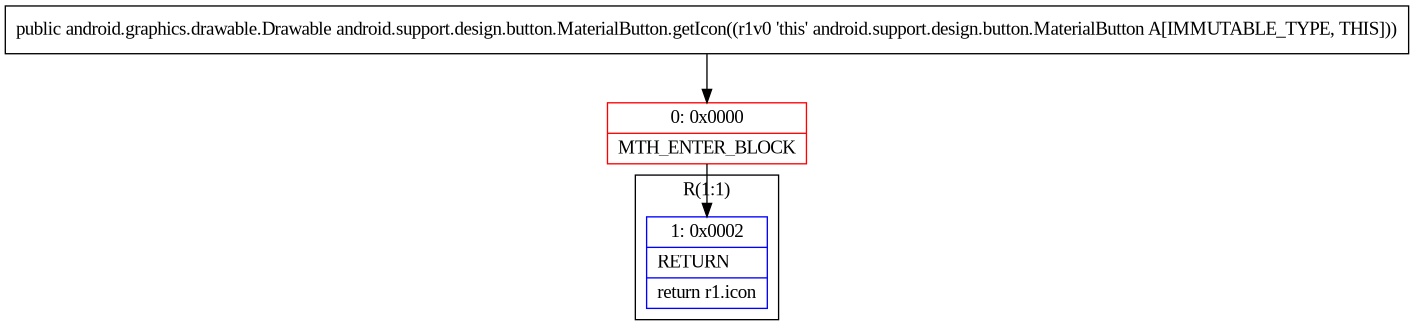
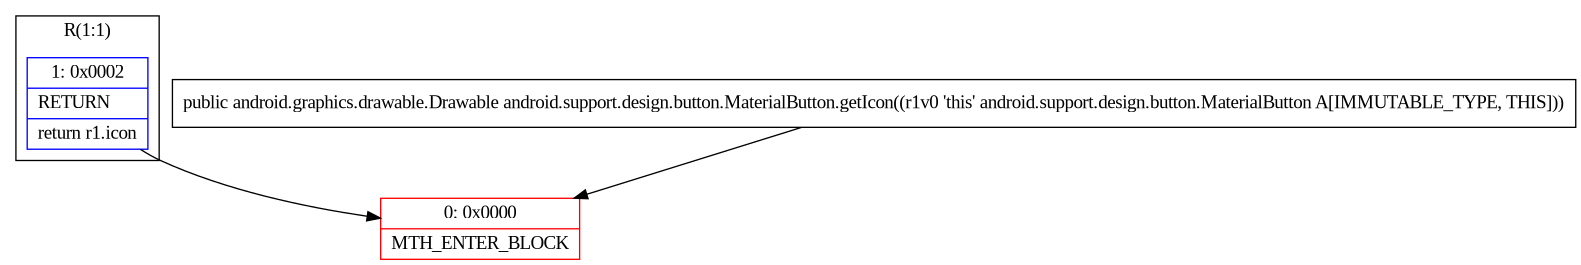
(707, 184) -> (251, 192)
